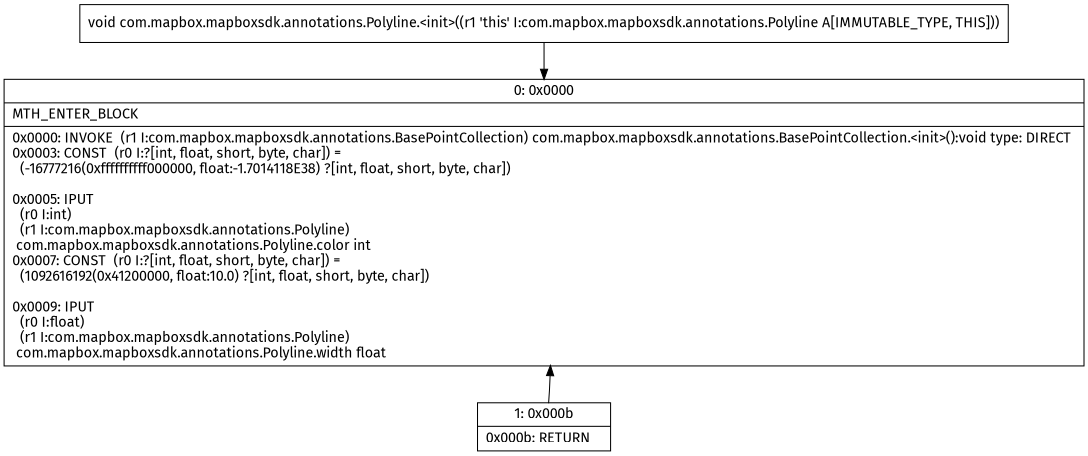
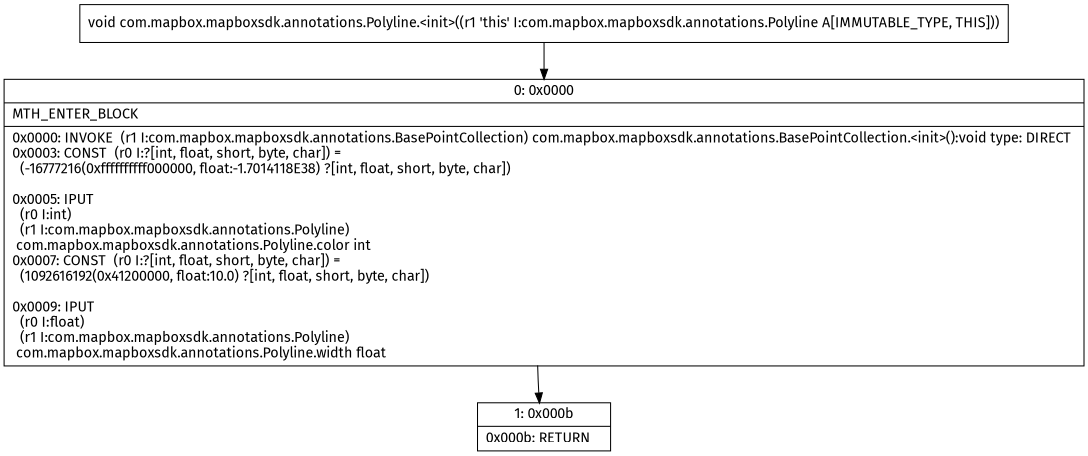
(549, 390) -> (538, 379)
